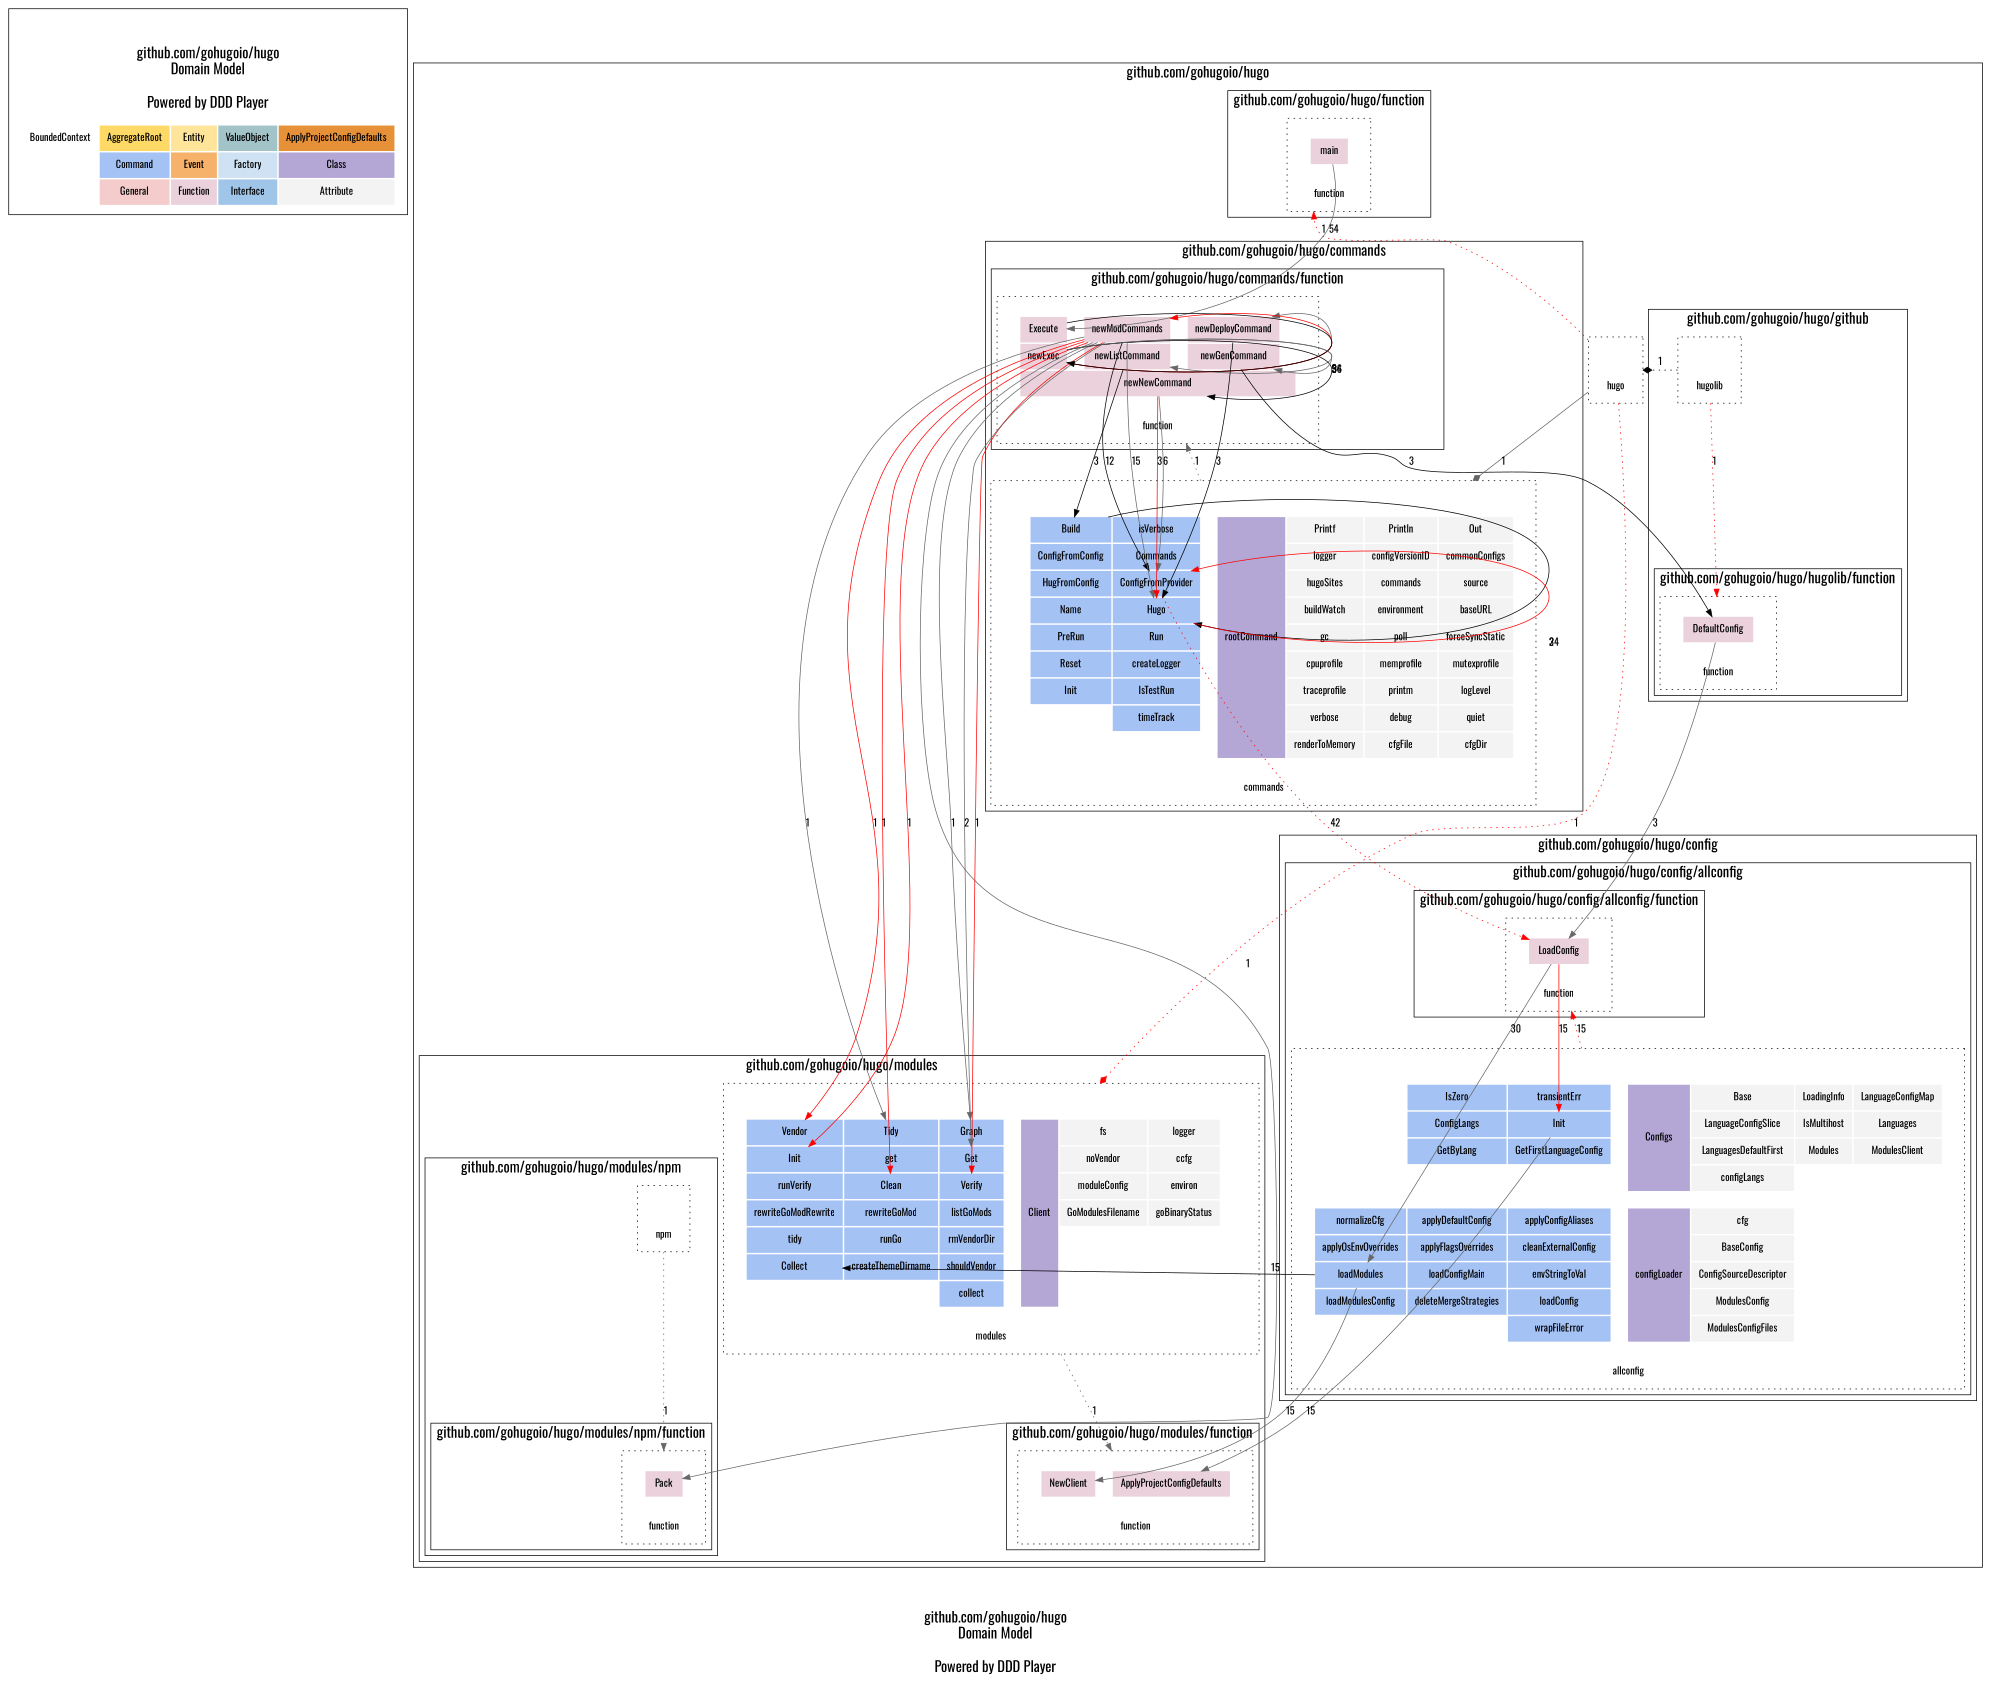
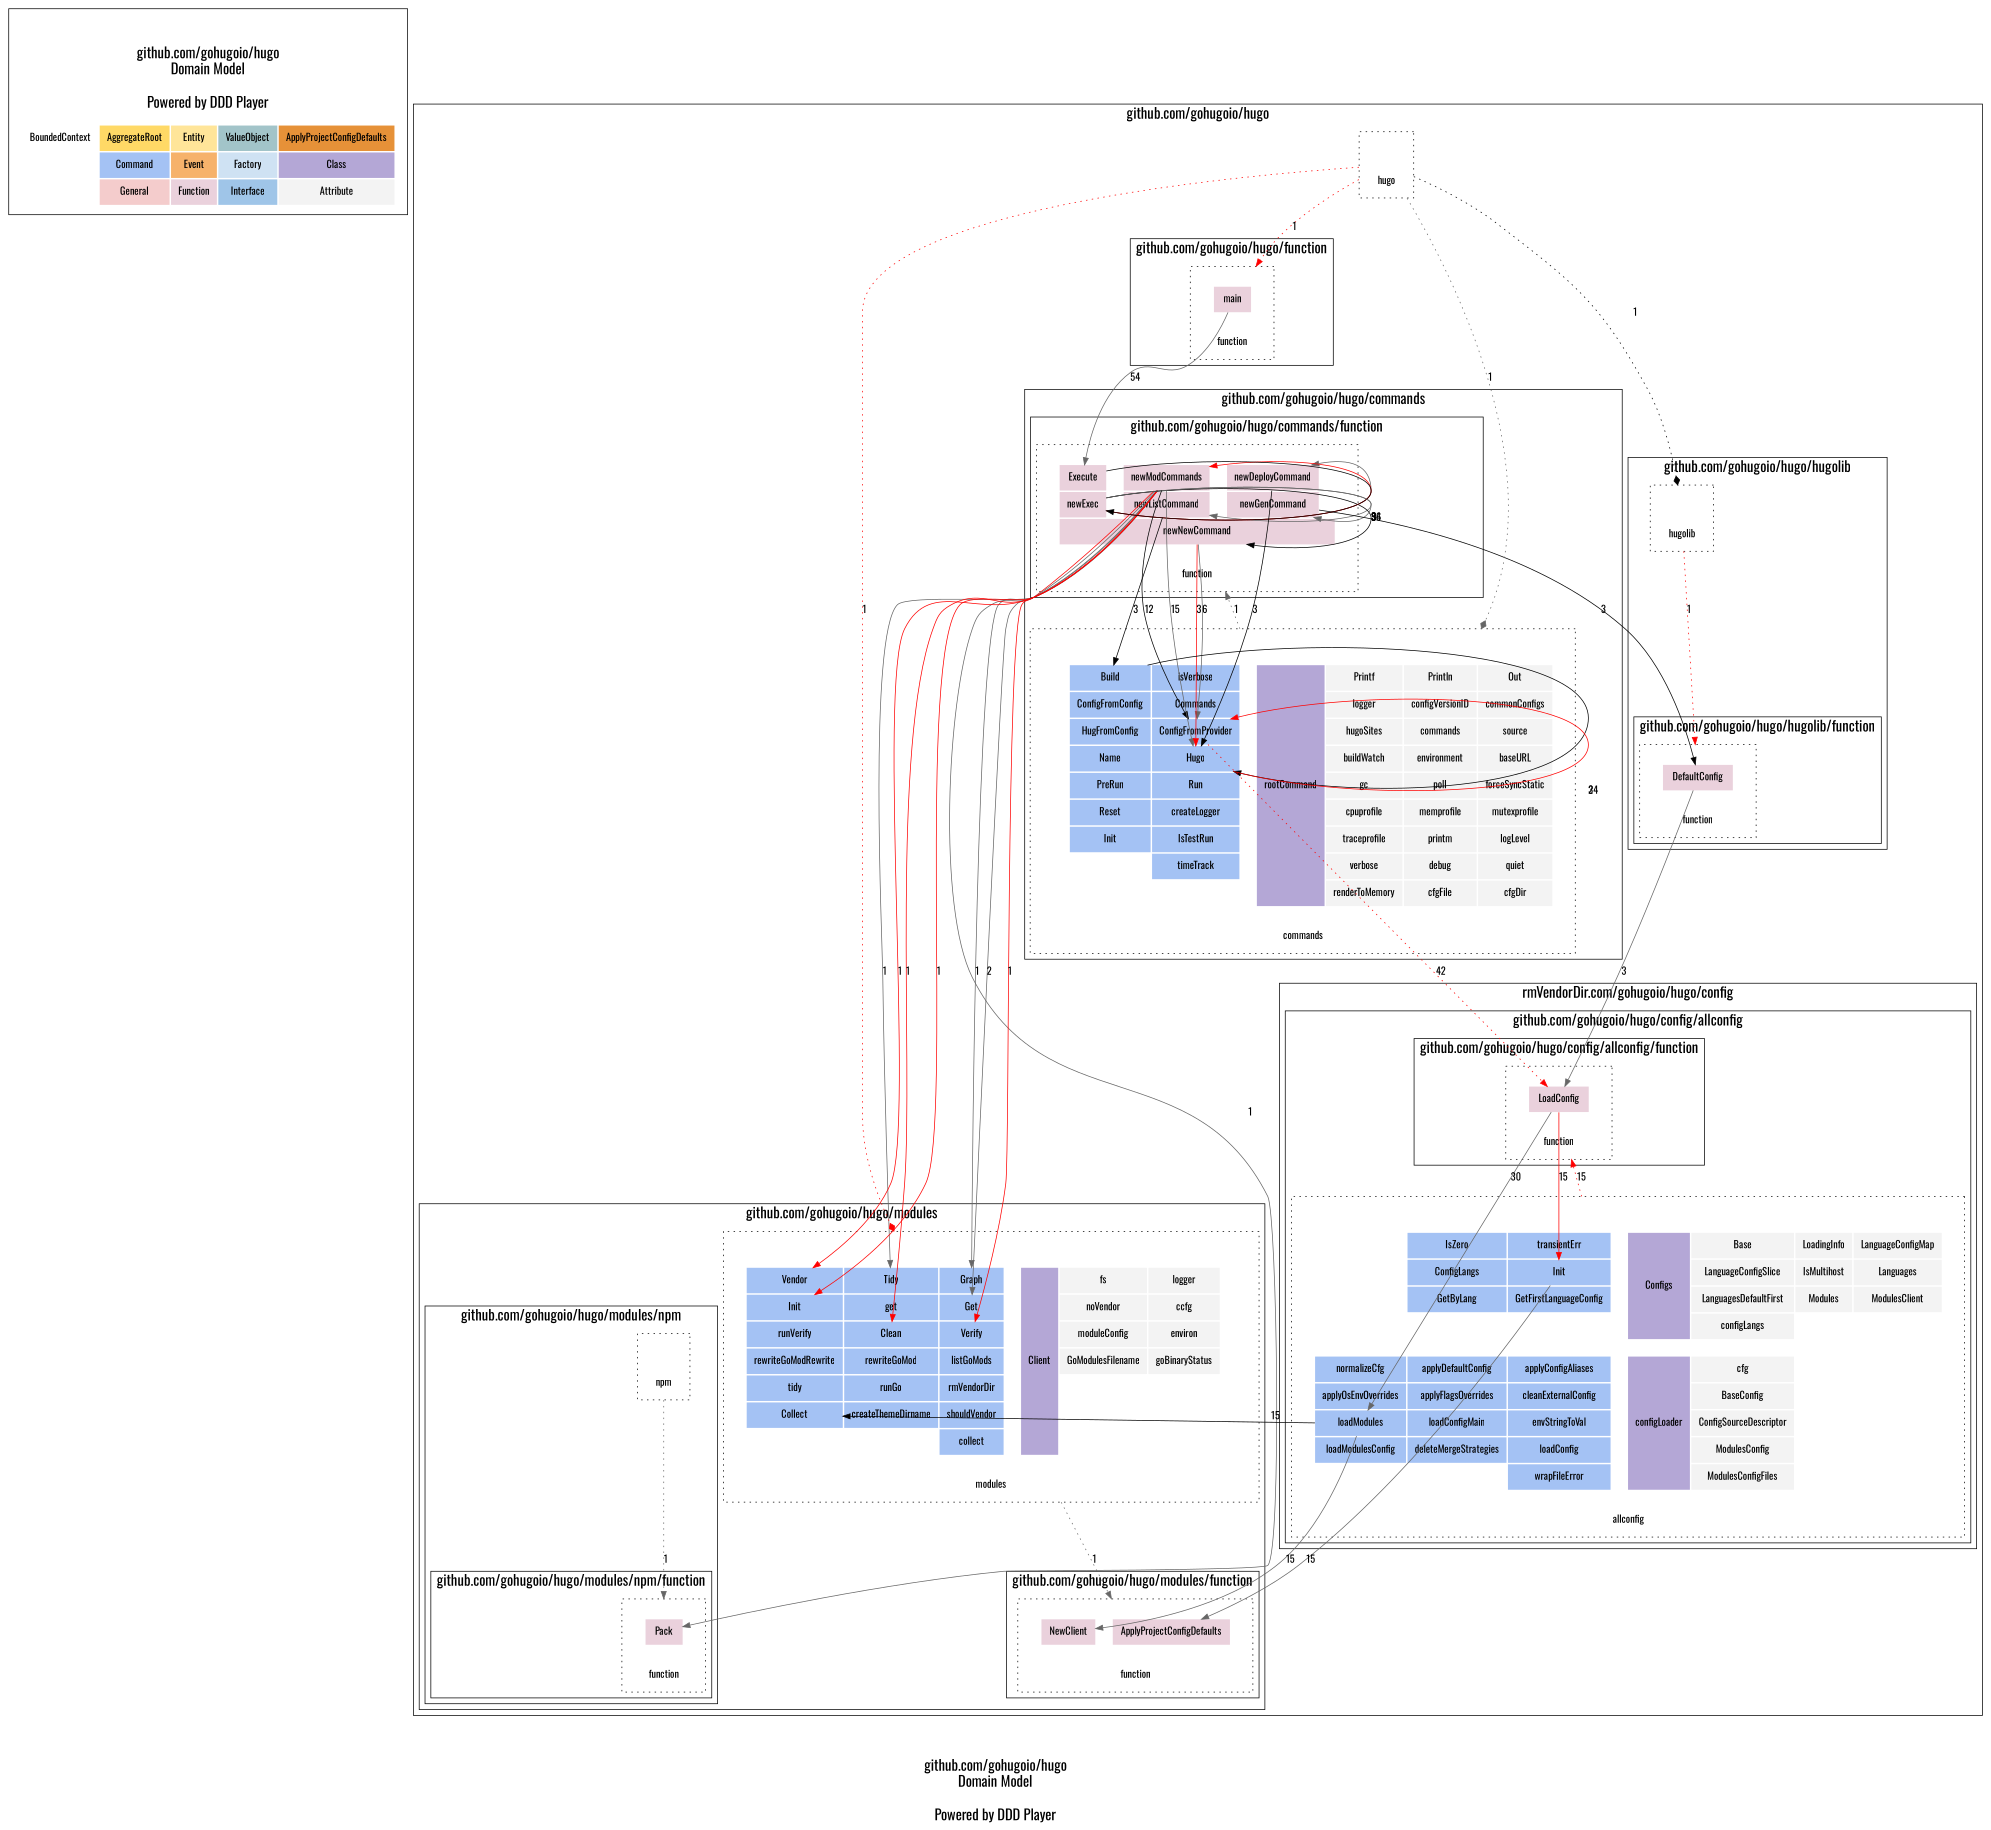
(1778, 320) -> (1758, 468)
(1665, 370) -> (1582, 295)
(1534, 434) -> (1494, 402)
(1628, 846) -> (1628, 994)
